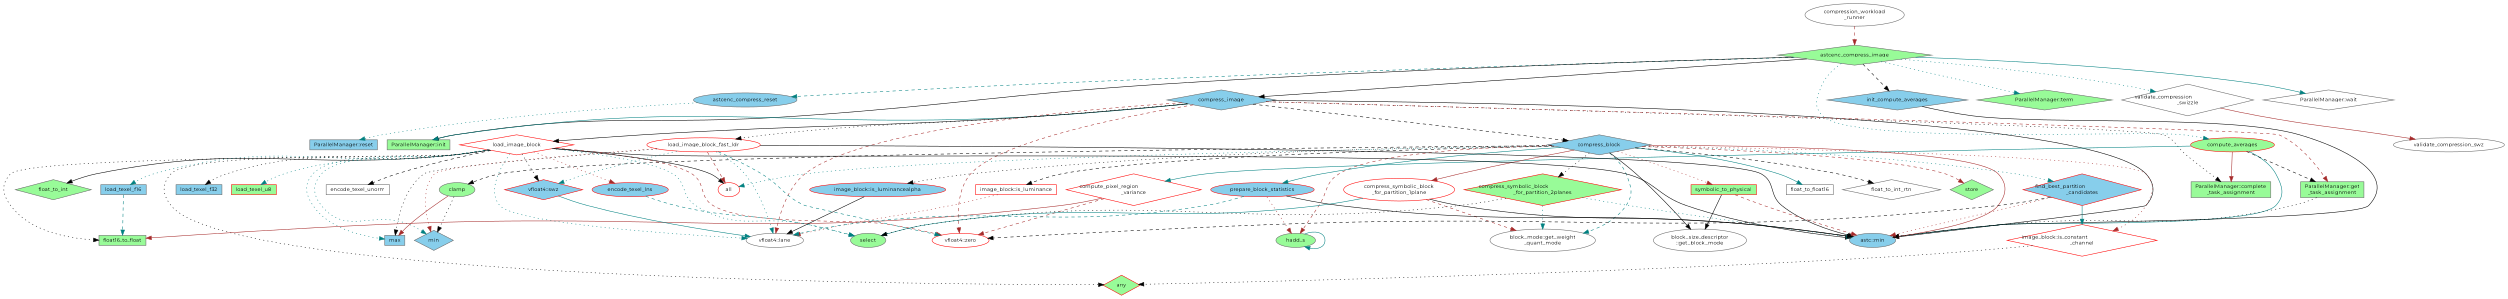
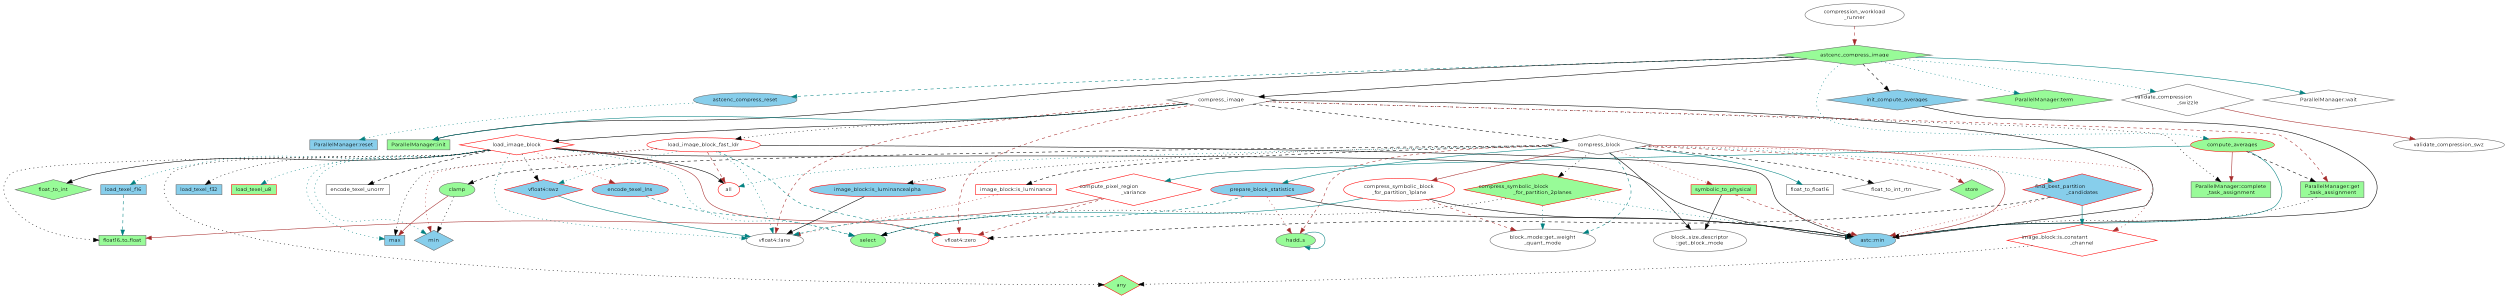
(1221, 100) -> (1221, 100)
(1599, 145) -> (1599, 145)
(726, 211) -> (726, 211)
